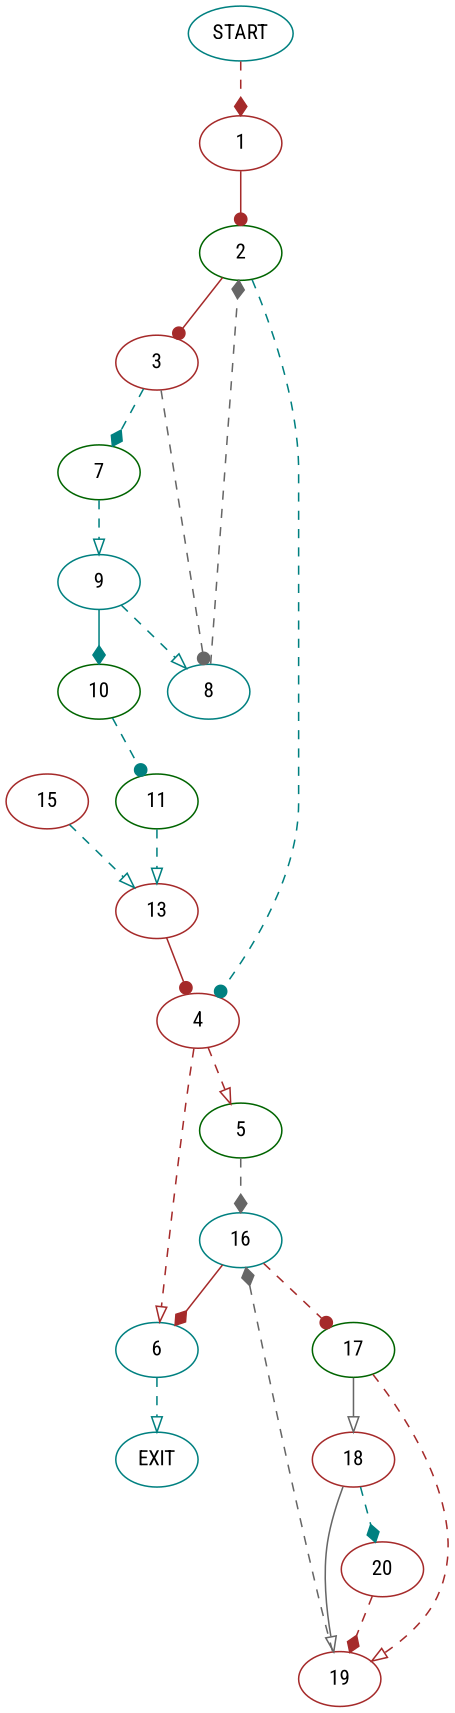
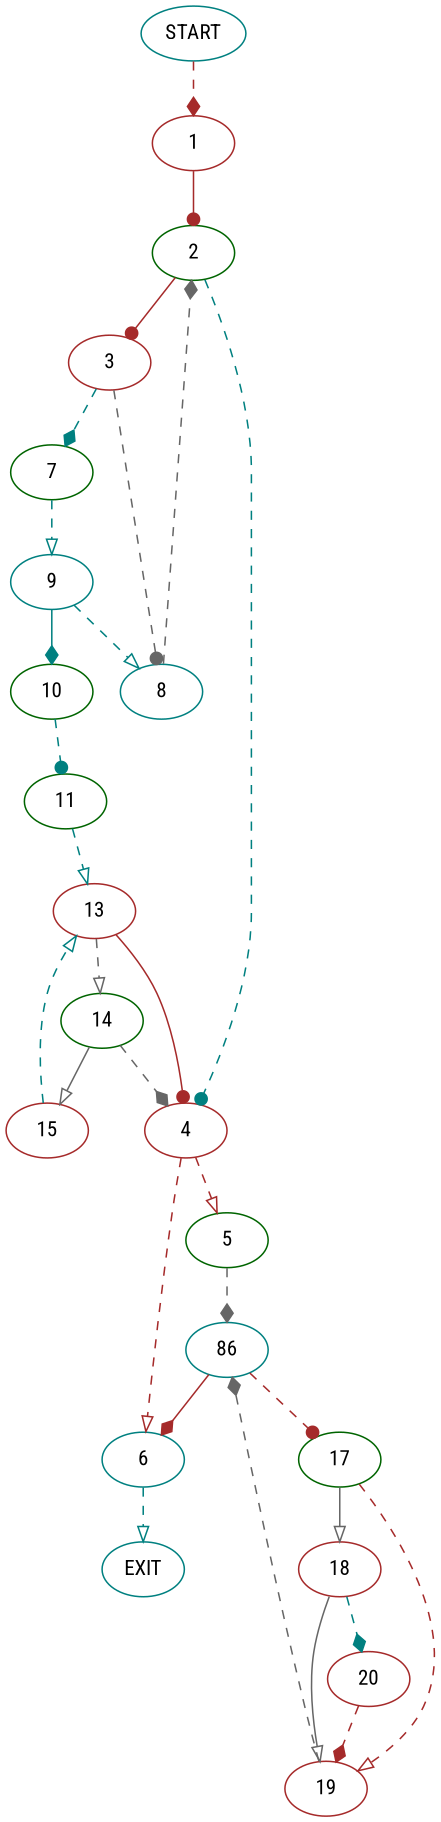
none -> (102, 1021)
(241, 1240) -> (227, 1350)
